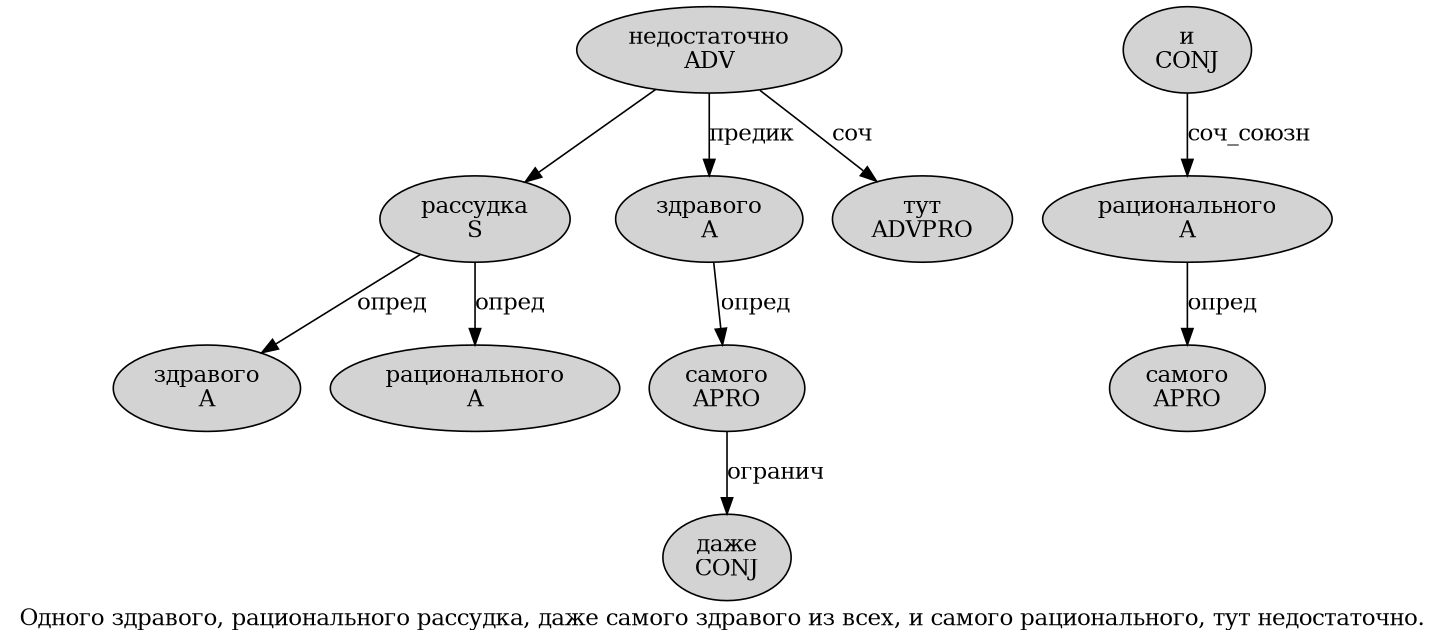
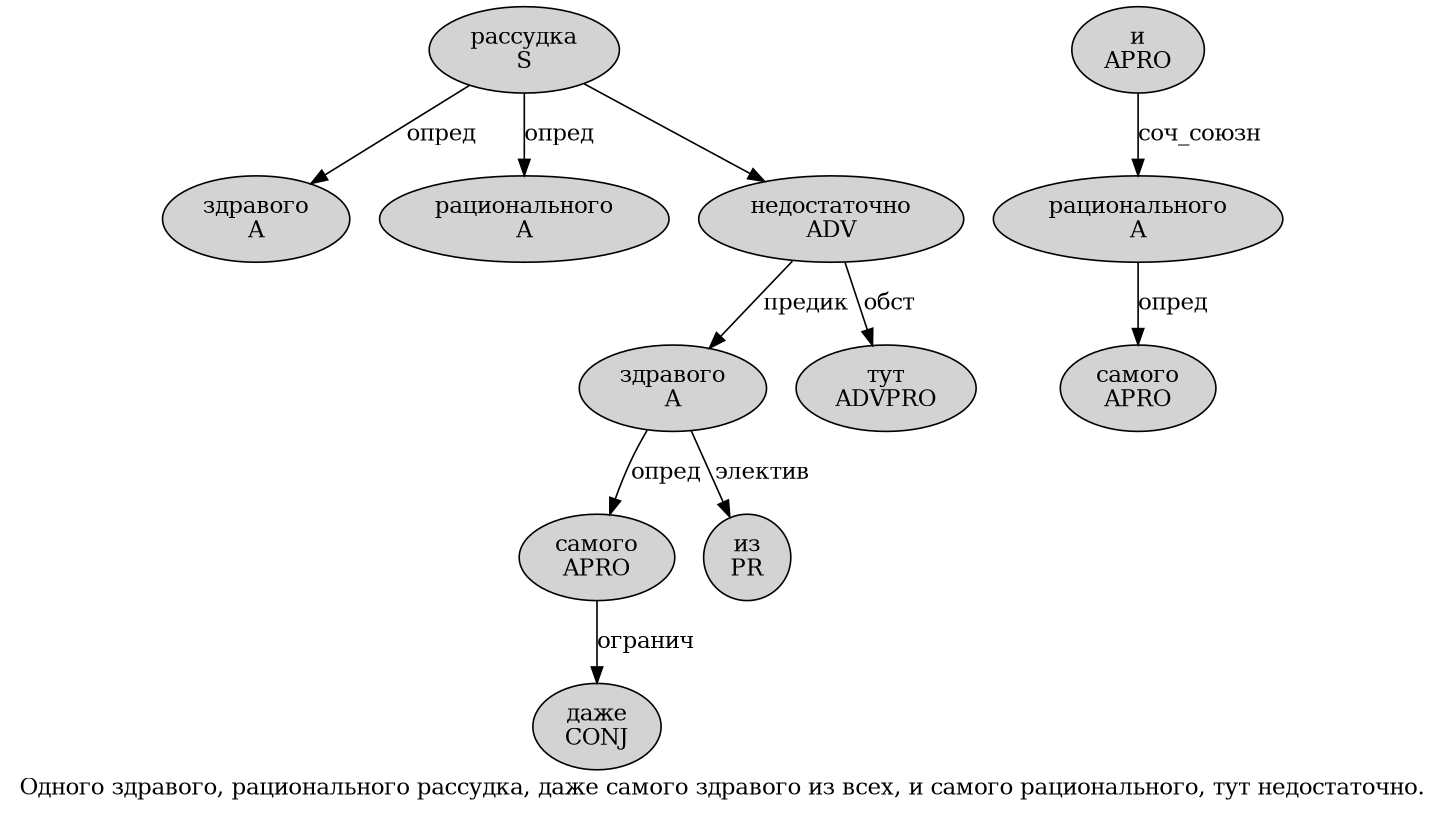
(1187, 50) -> (1138, 50)
(597, 131) -> (667, 129)
(852, 134) -> (889, 304)
none -> (747, 557)
